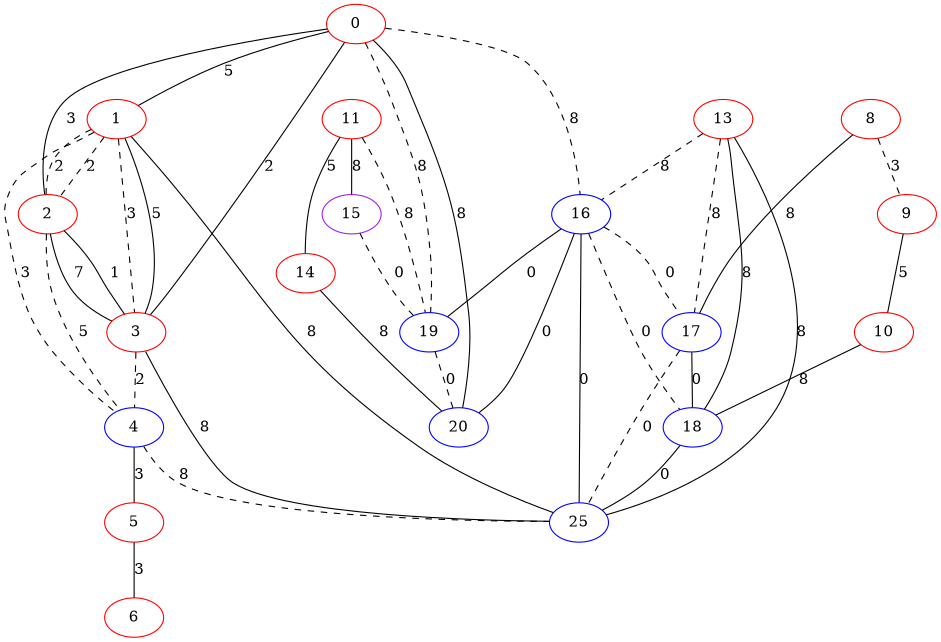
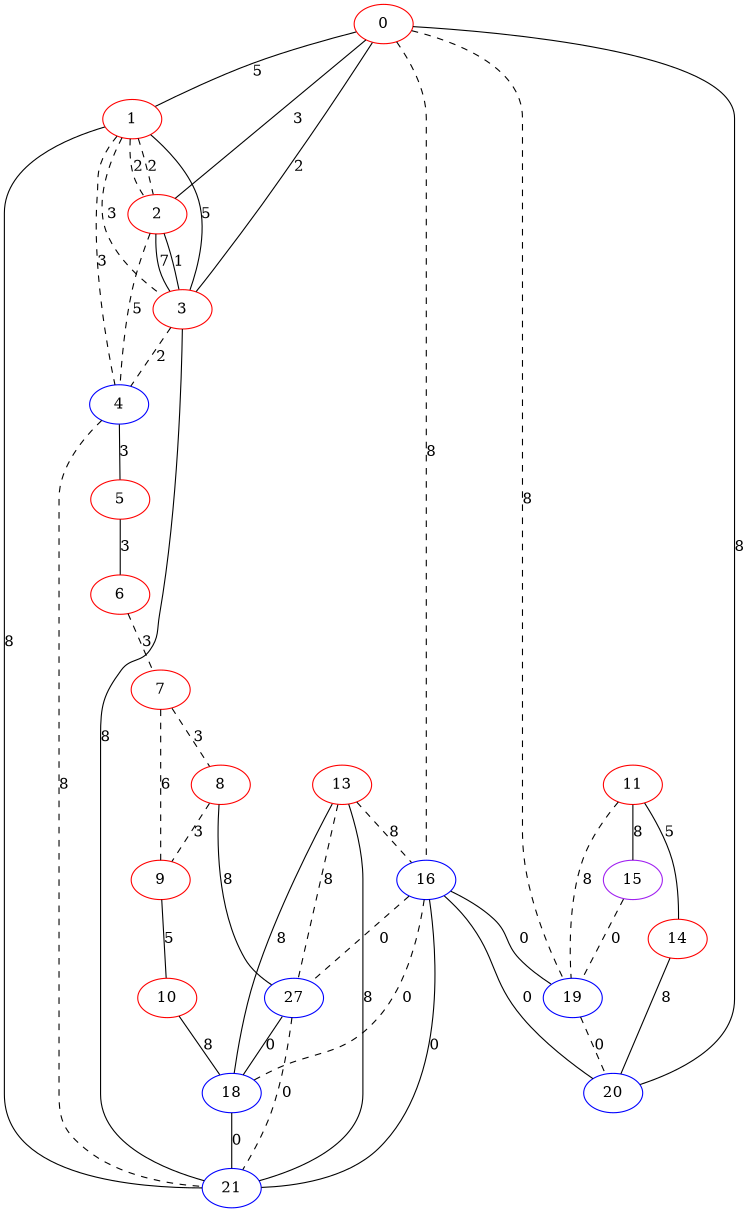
(692, 332) -> (294, 998)
(579, 522) -> (232, 1188)
none -> (161, 690)
